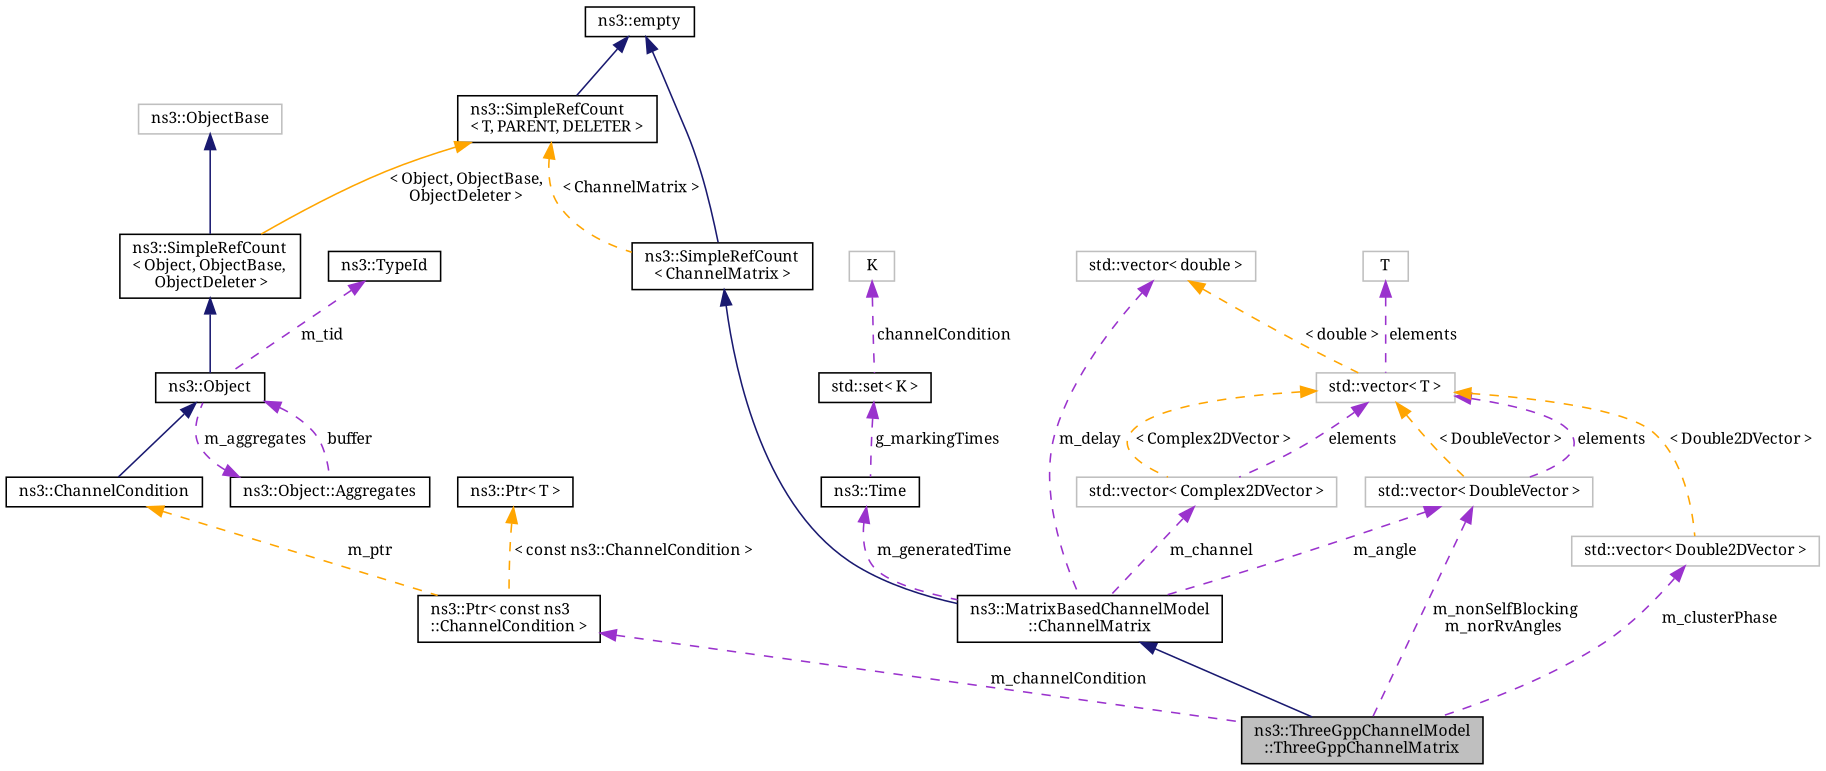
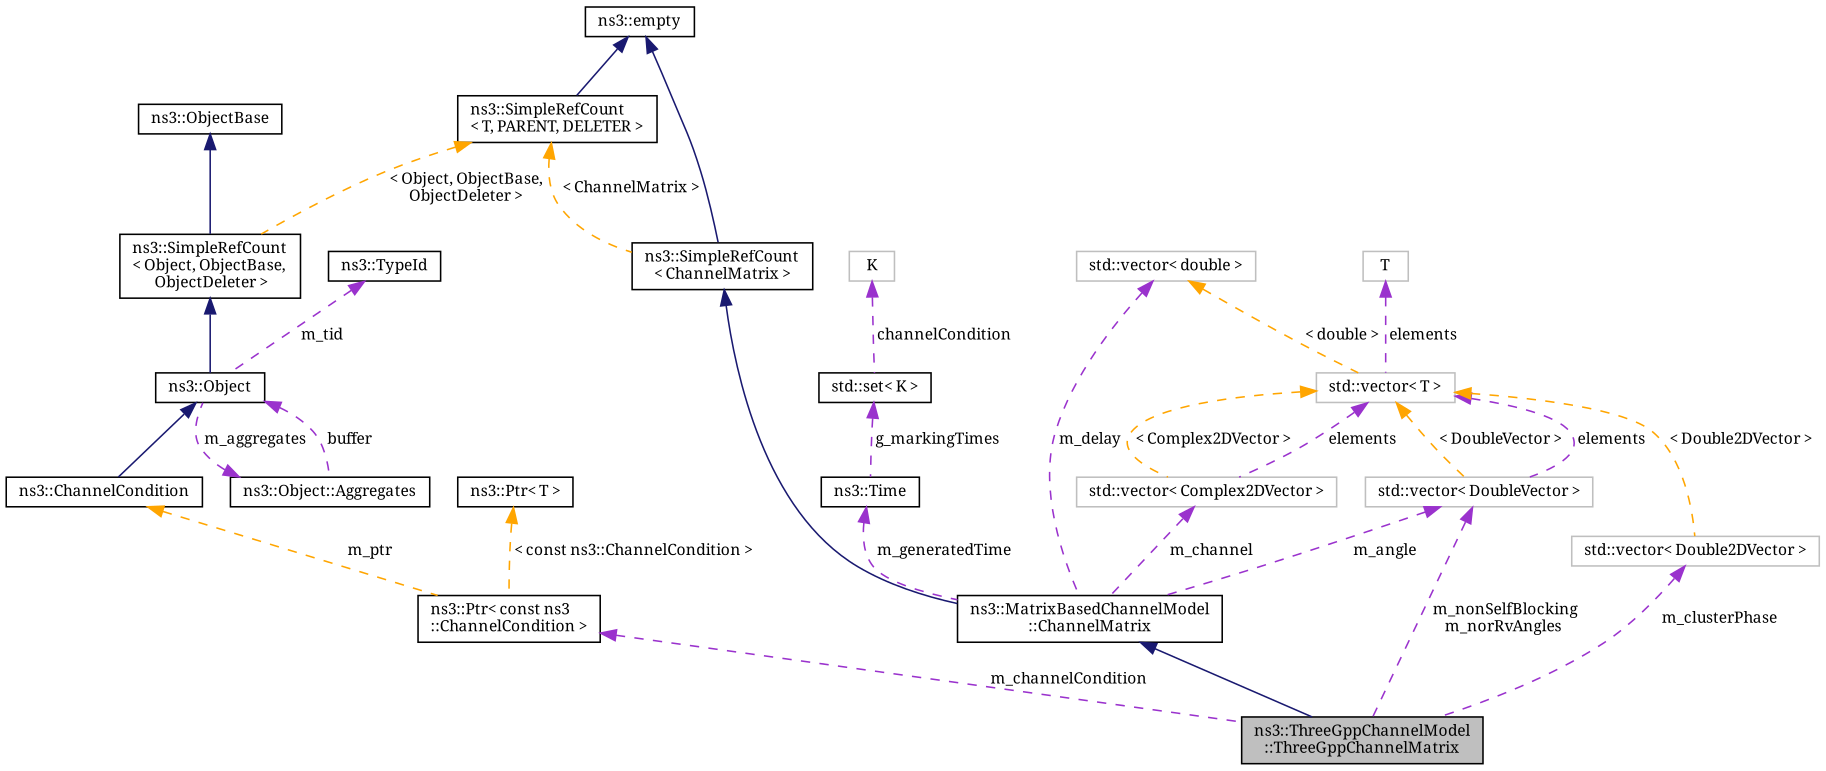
(210, 119) -> (210, 119)
(356, 185) -> (356, 185)
